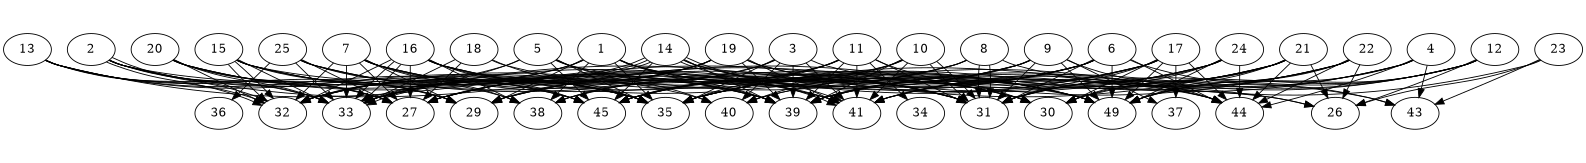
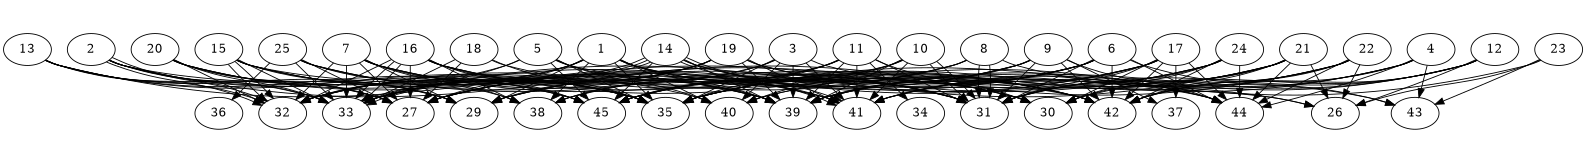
none -> (661, 79)
none -> (510, 81)
(1112, 113) -> (1112, 113)
